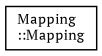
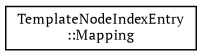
(51, 28) -> (101, 28)
